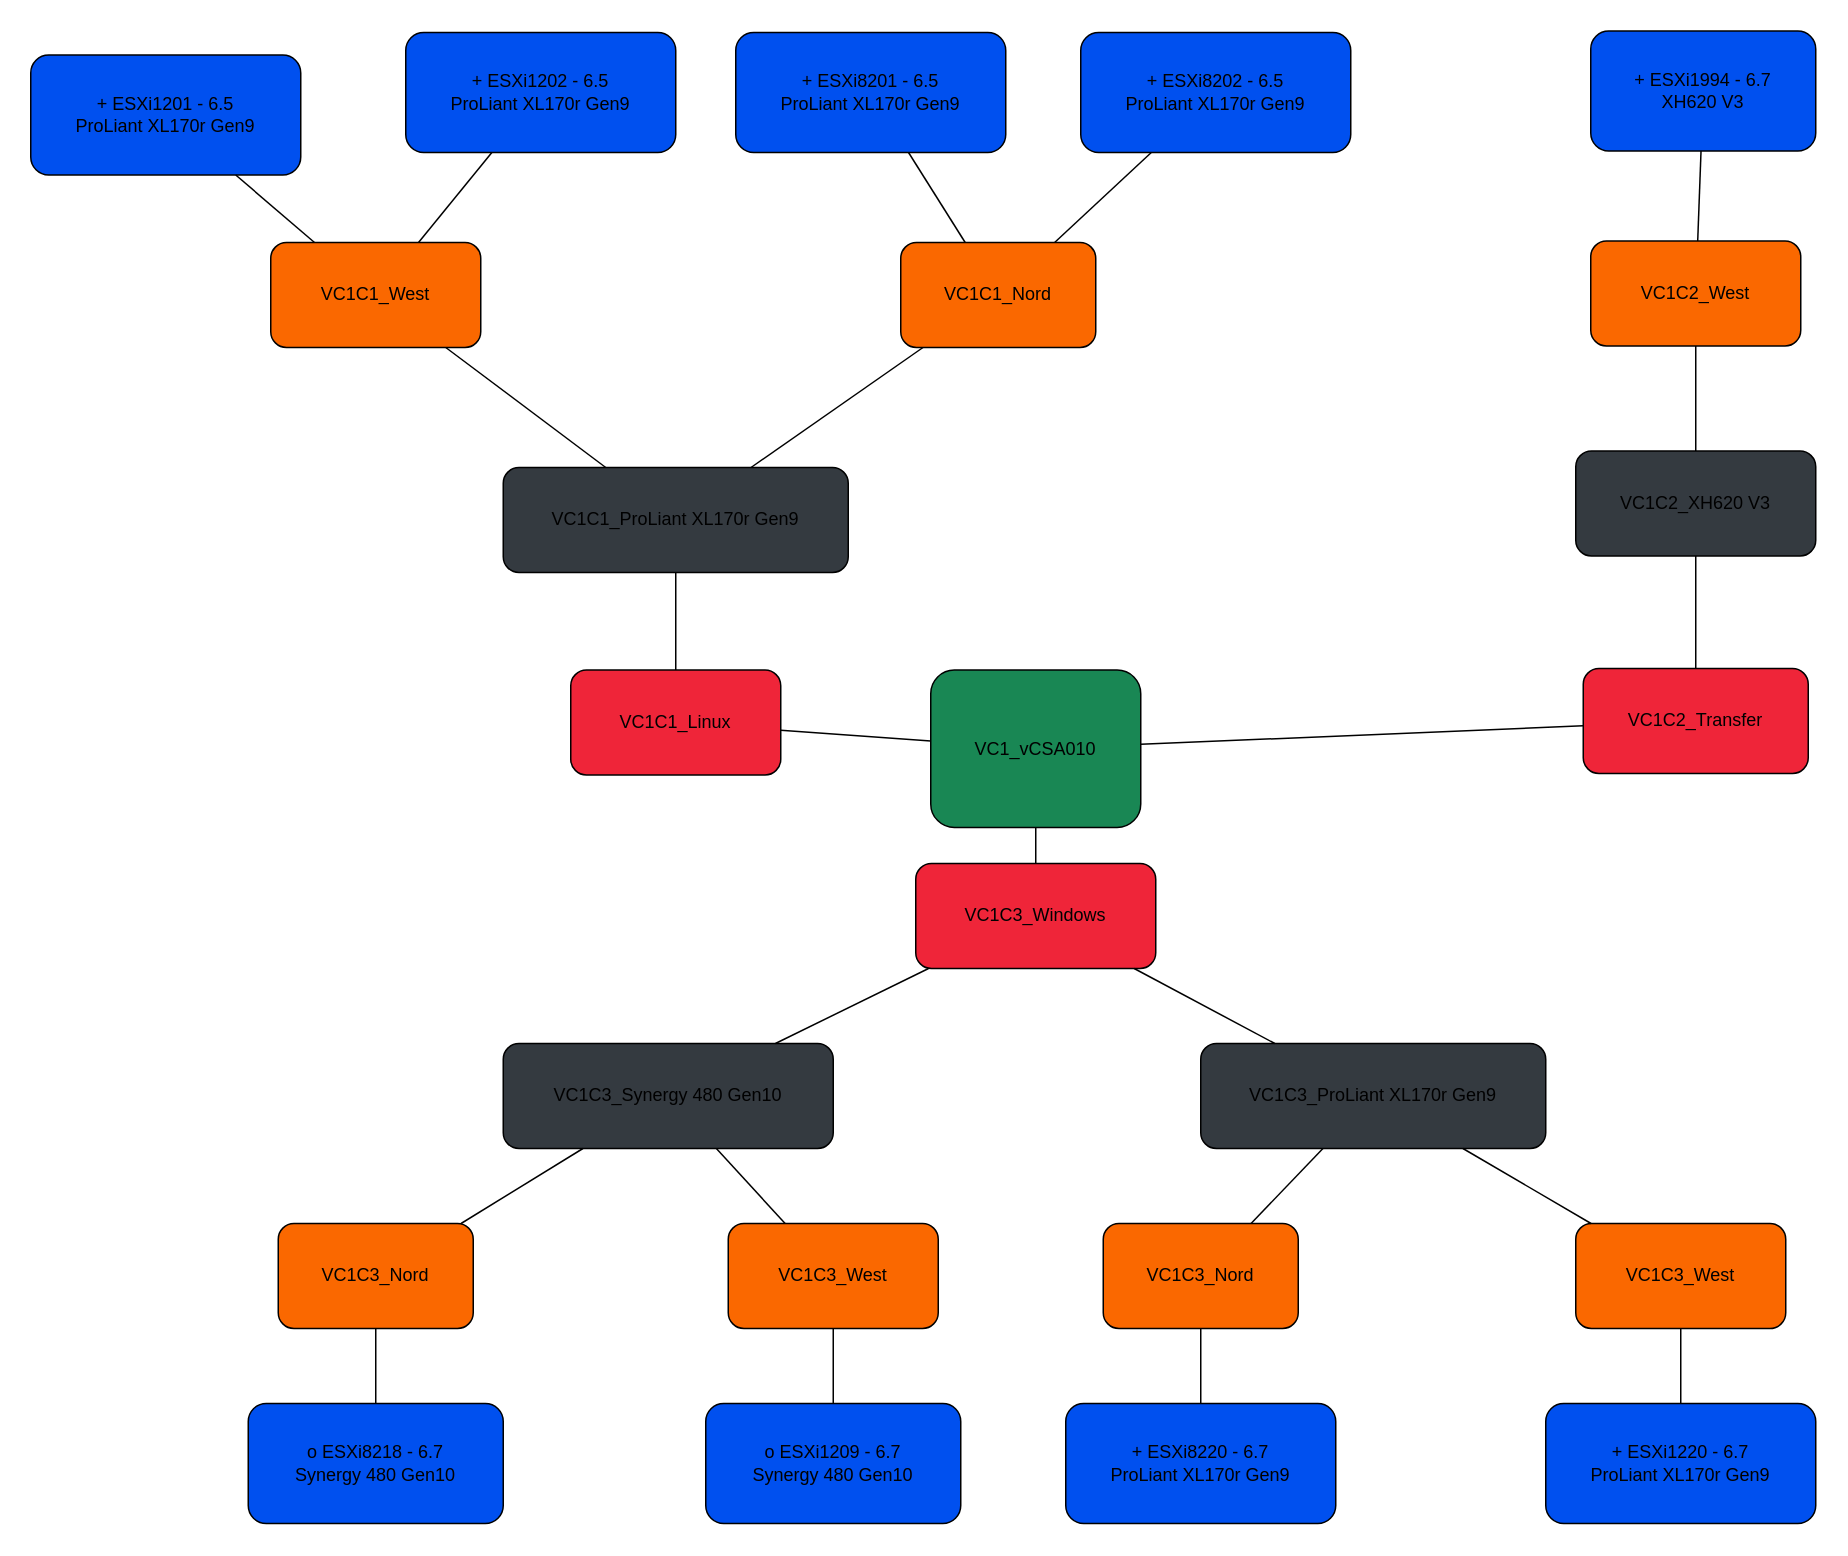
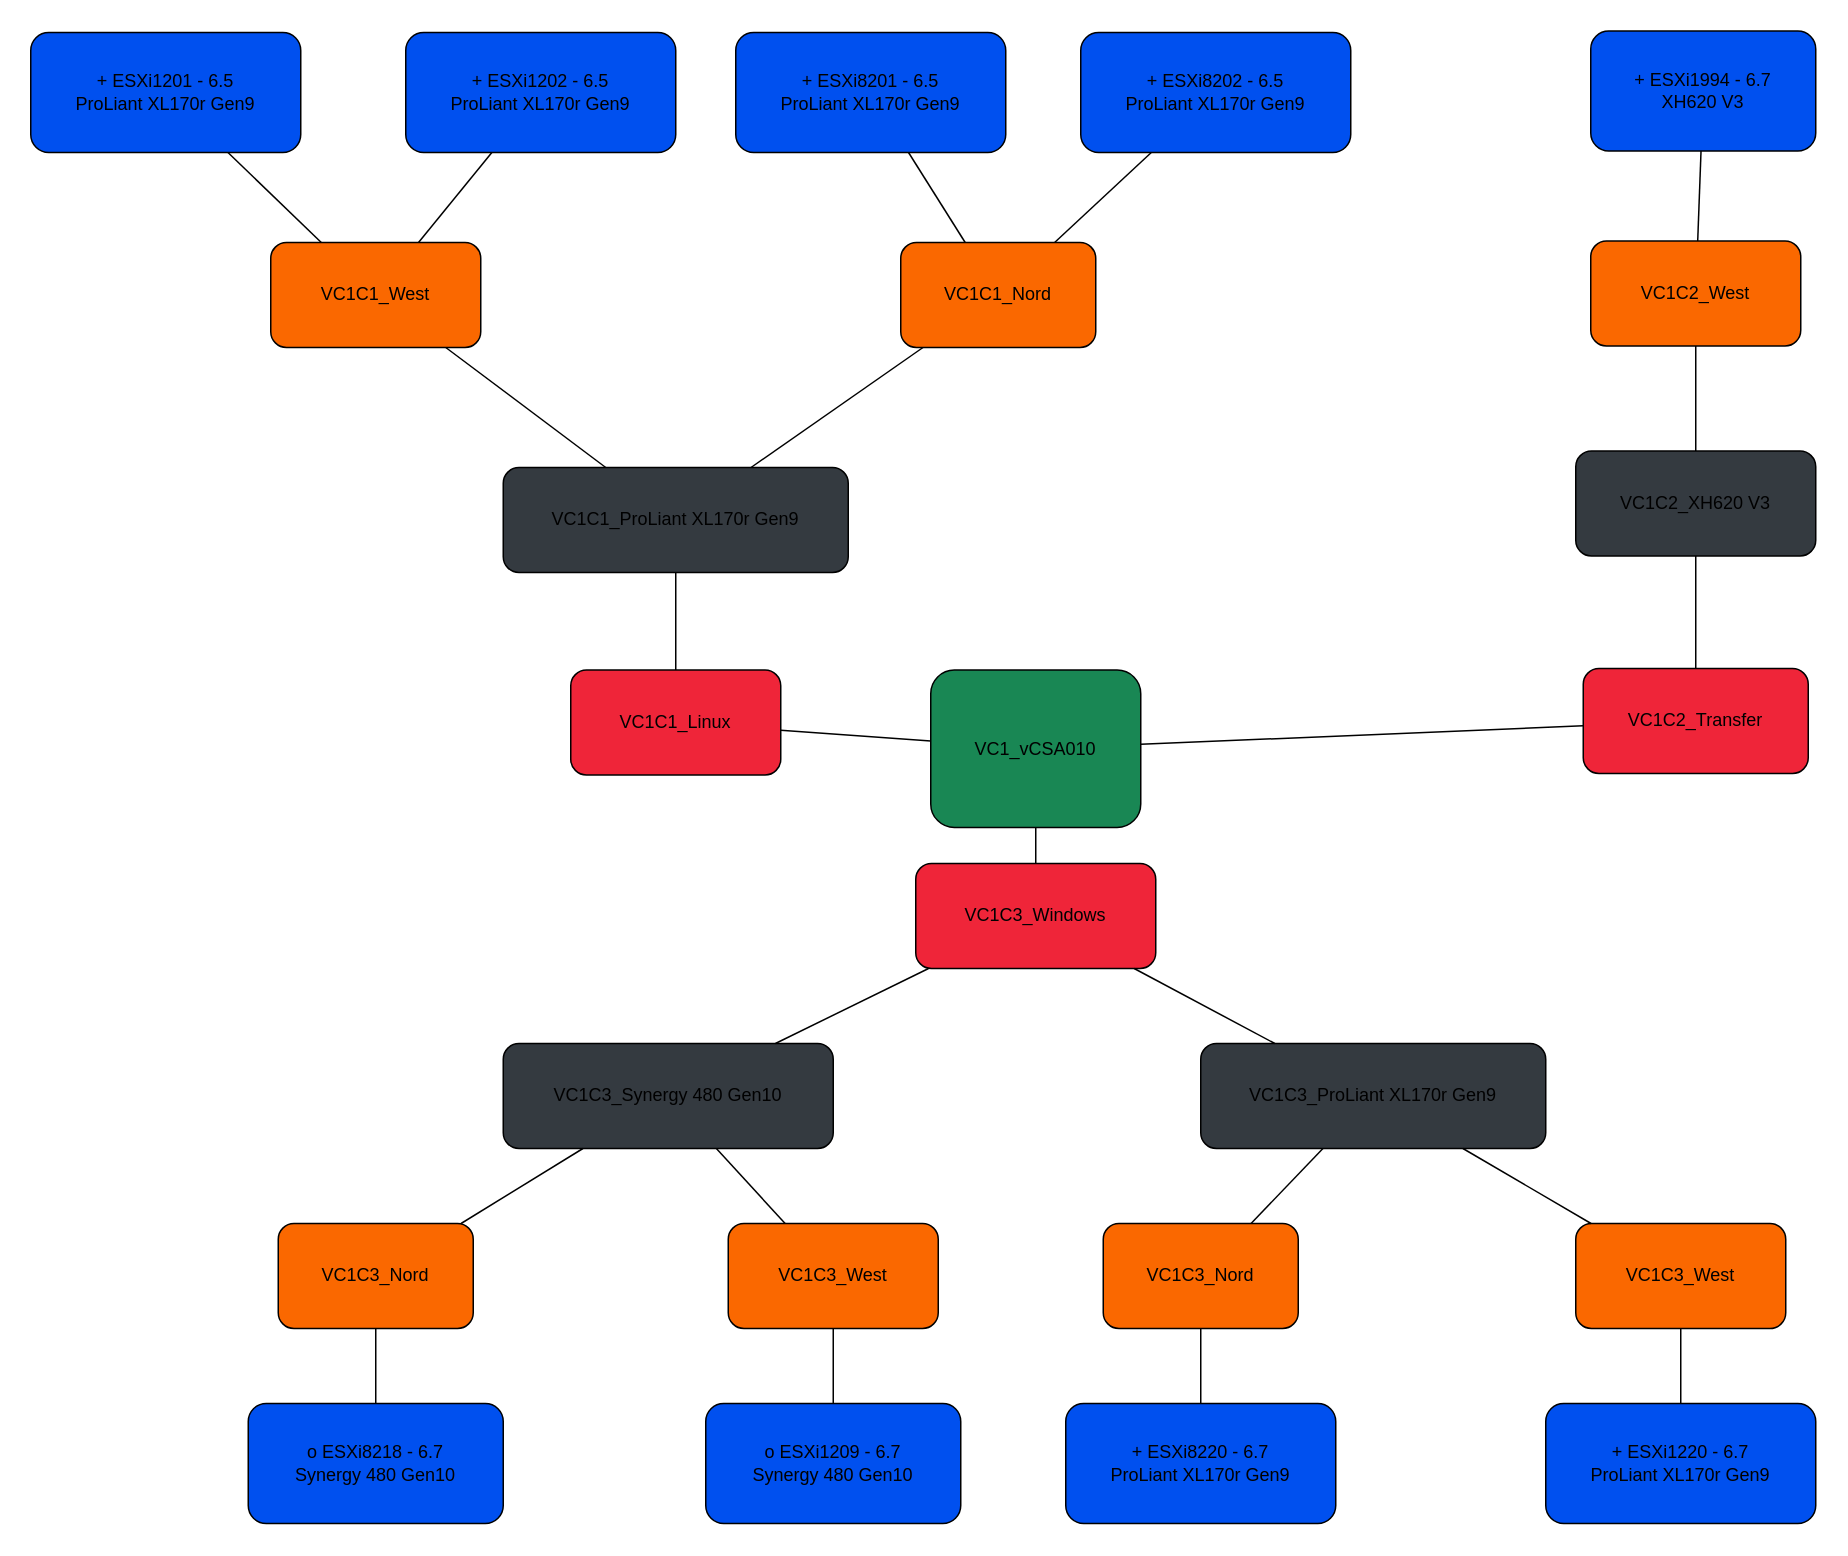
(166, 115) -> (166, 92)
